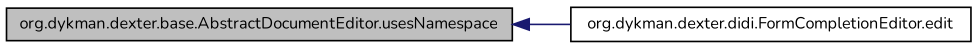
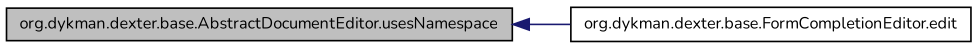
(771, 24) -> (771, 24)
